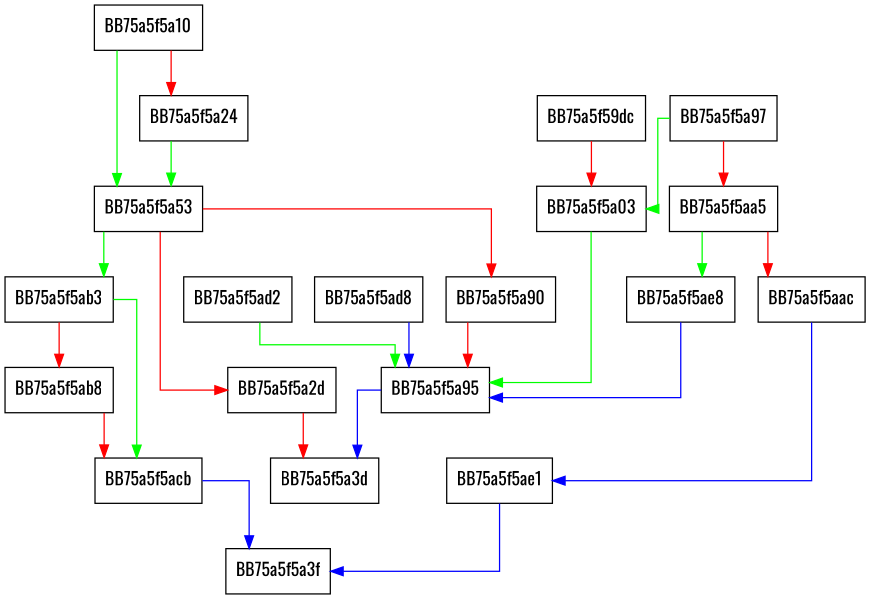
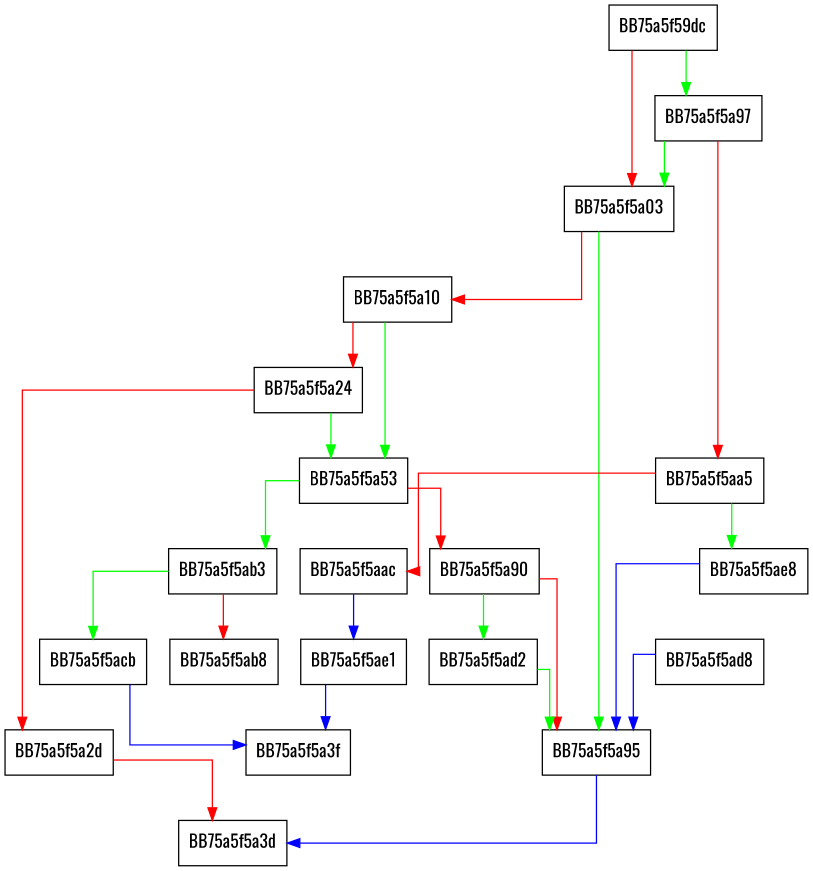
none -> (686, 67)
none -> (557, 299)
(160, 338) -> (22, 438)
(104, 429) -> none
none -> (484, 610)
